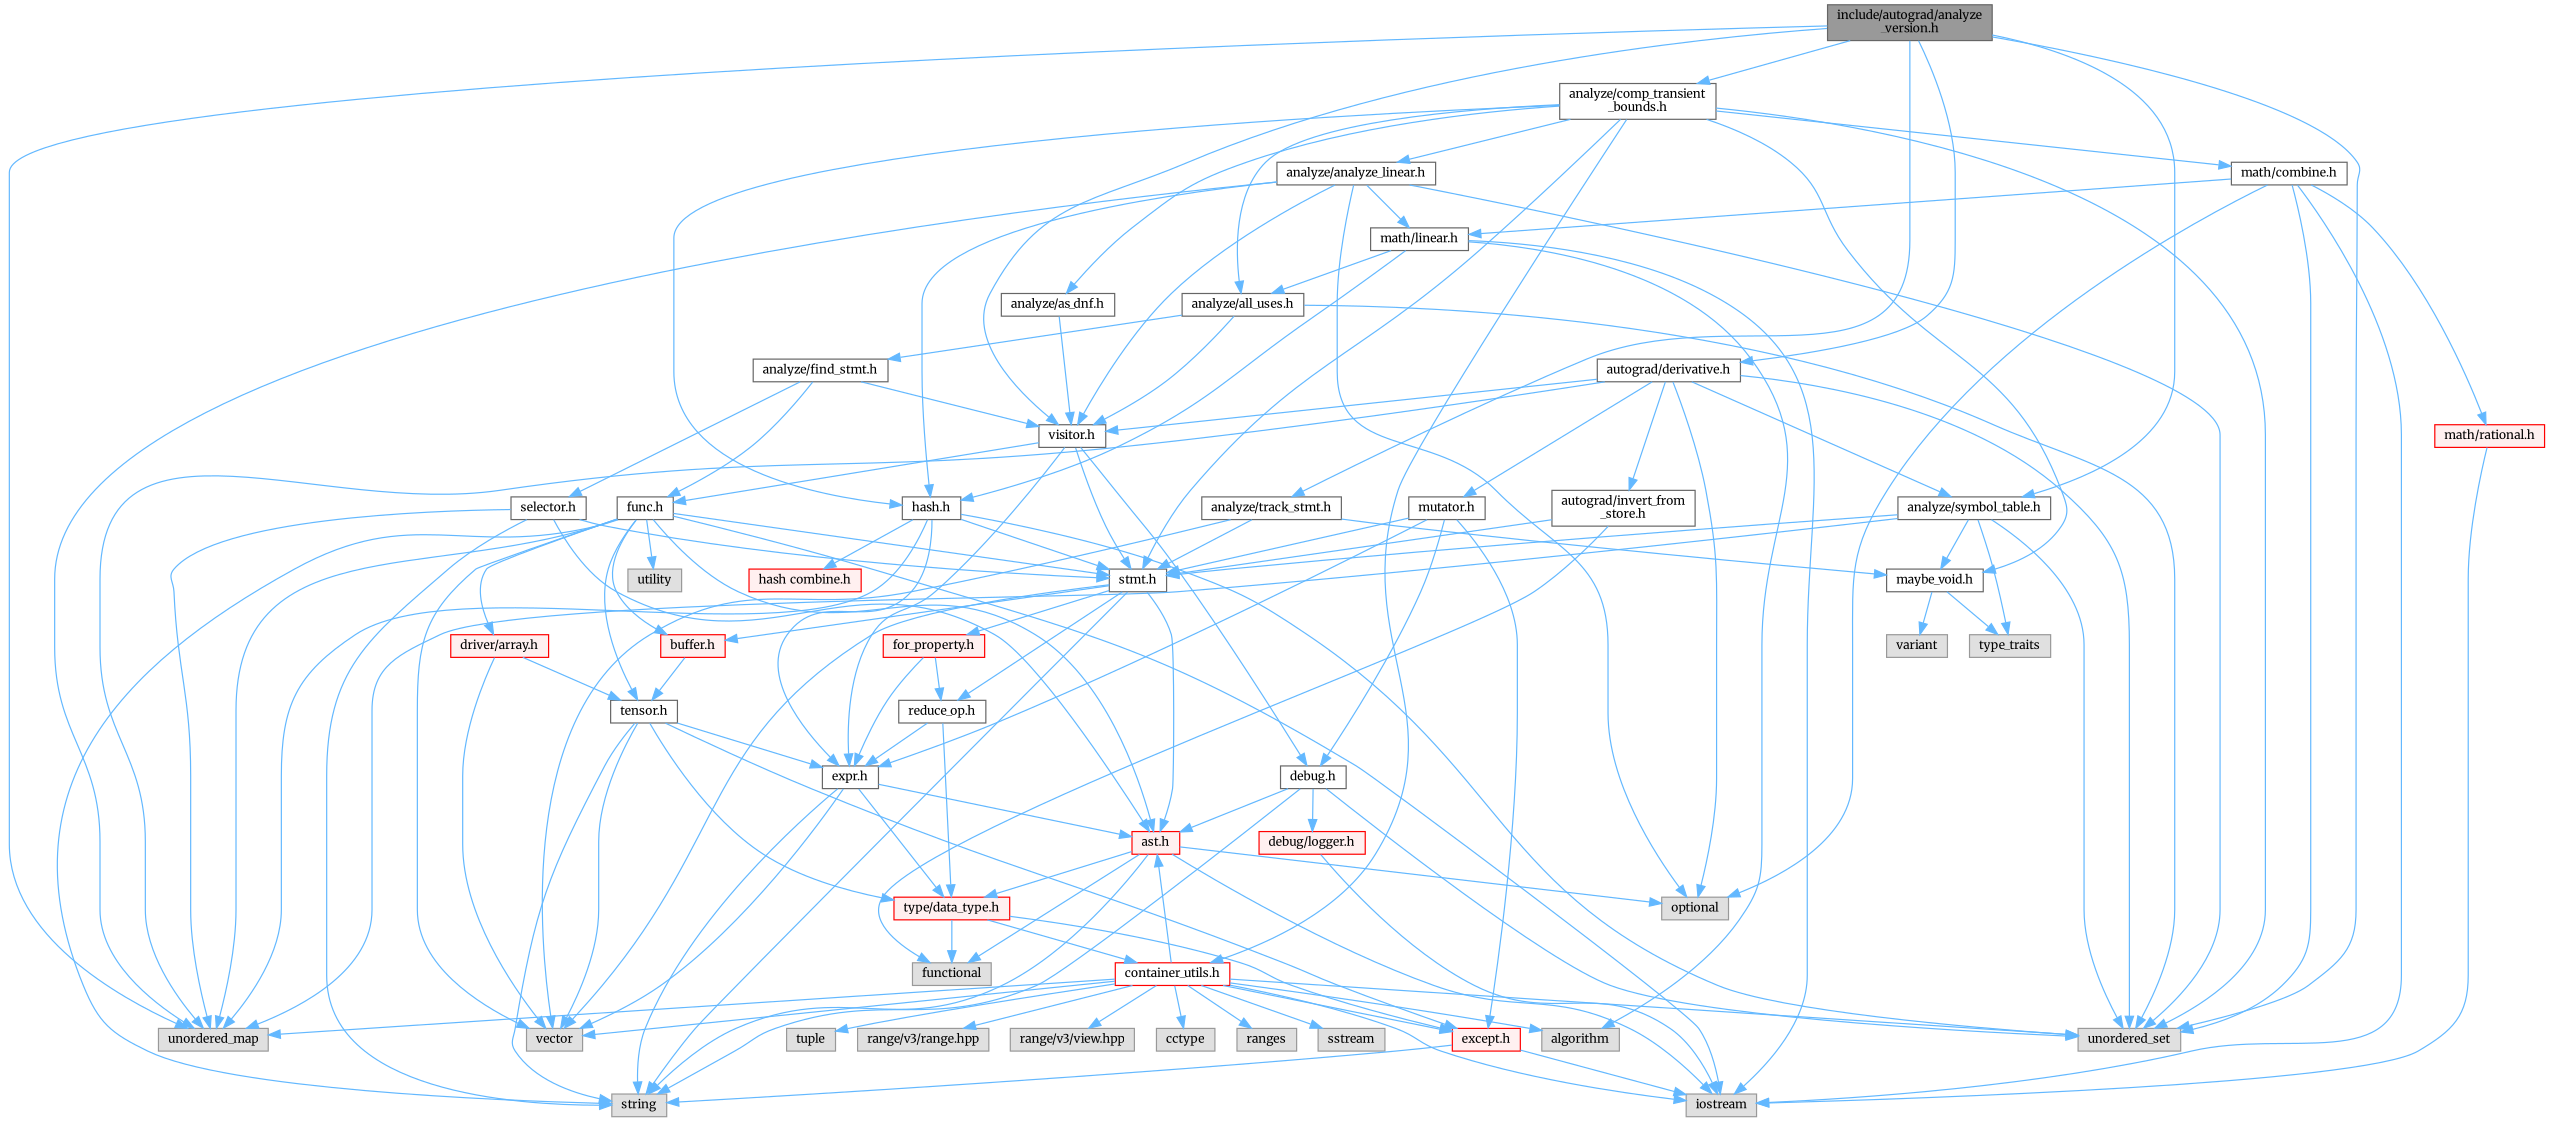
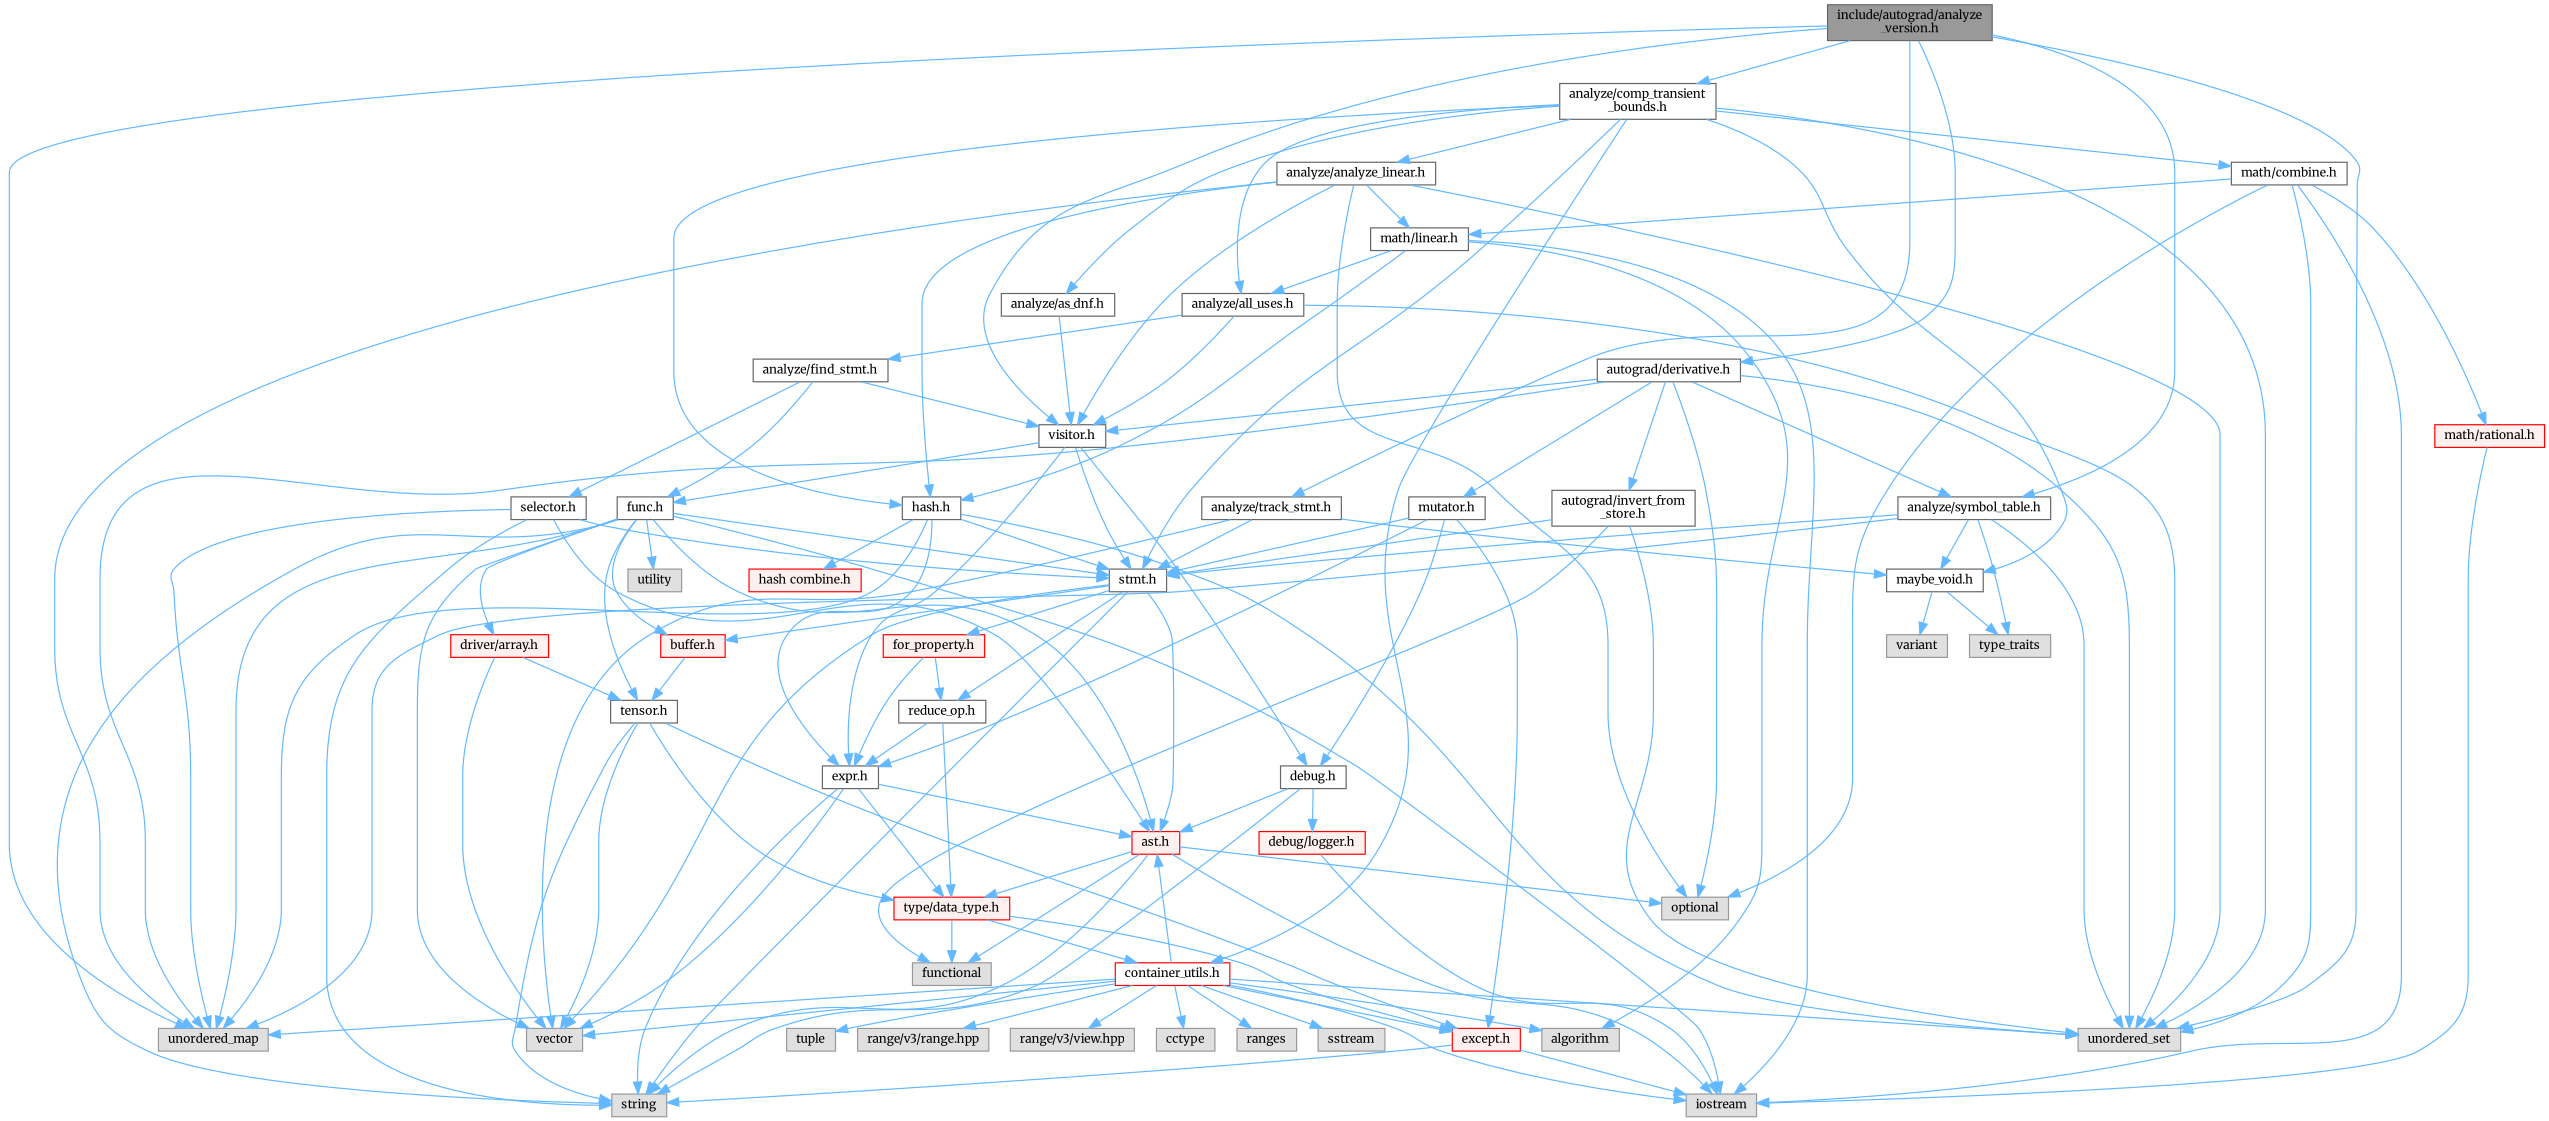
(741, 742) -> none
(1626, 990) -> (1663, 930)
